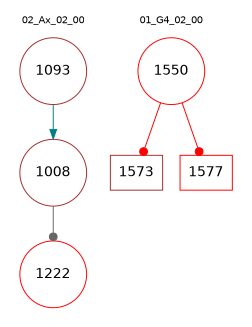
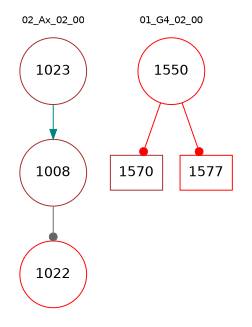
(53, 71) -> (53, 71)
(136, 173) -> (136, 173)
(53, 274) -> (53, 274)
